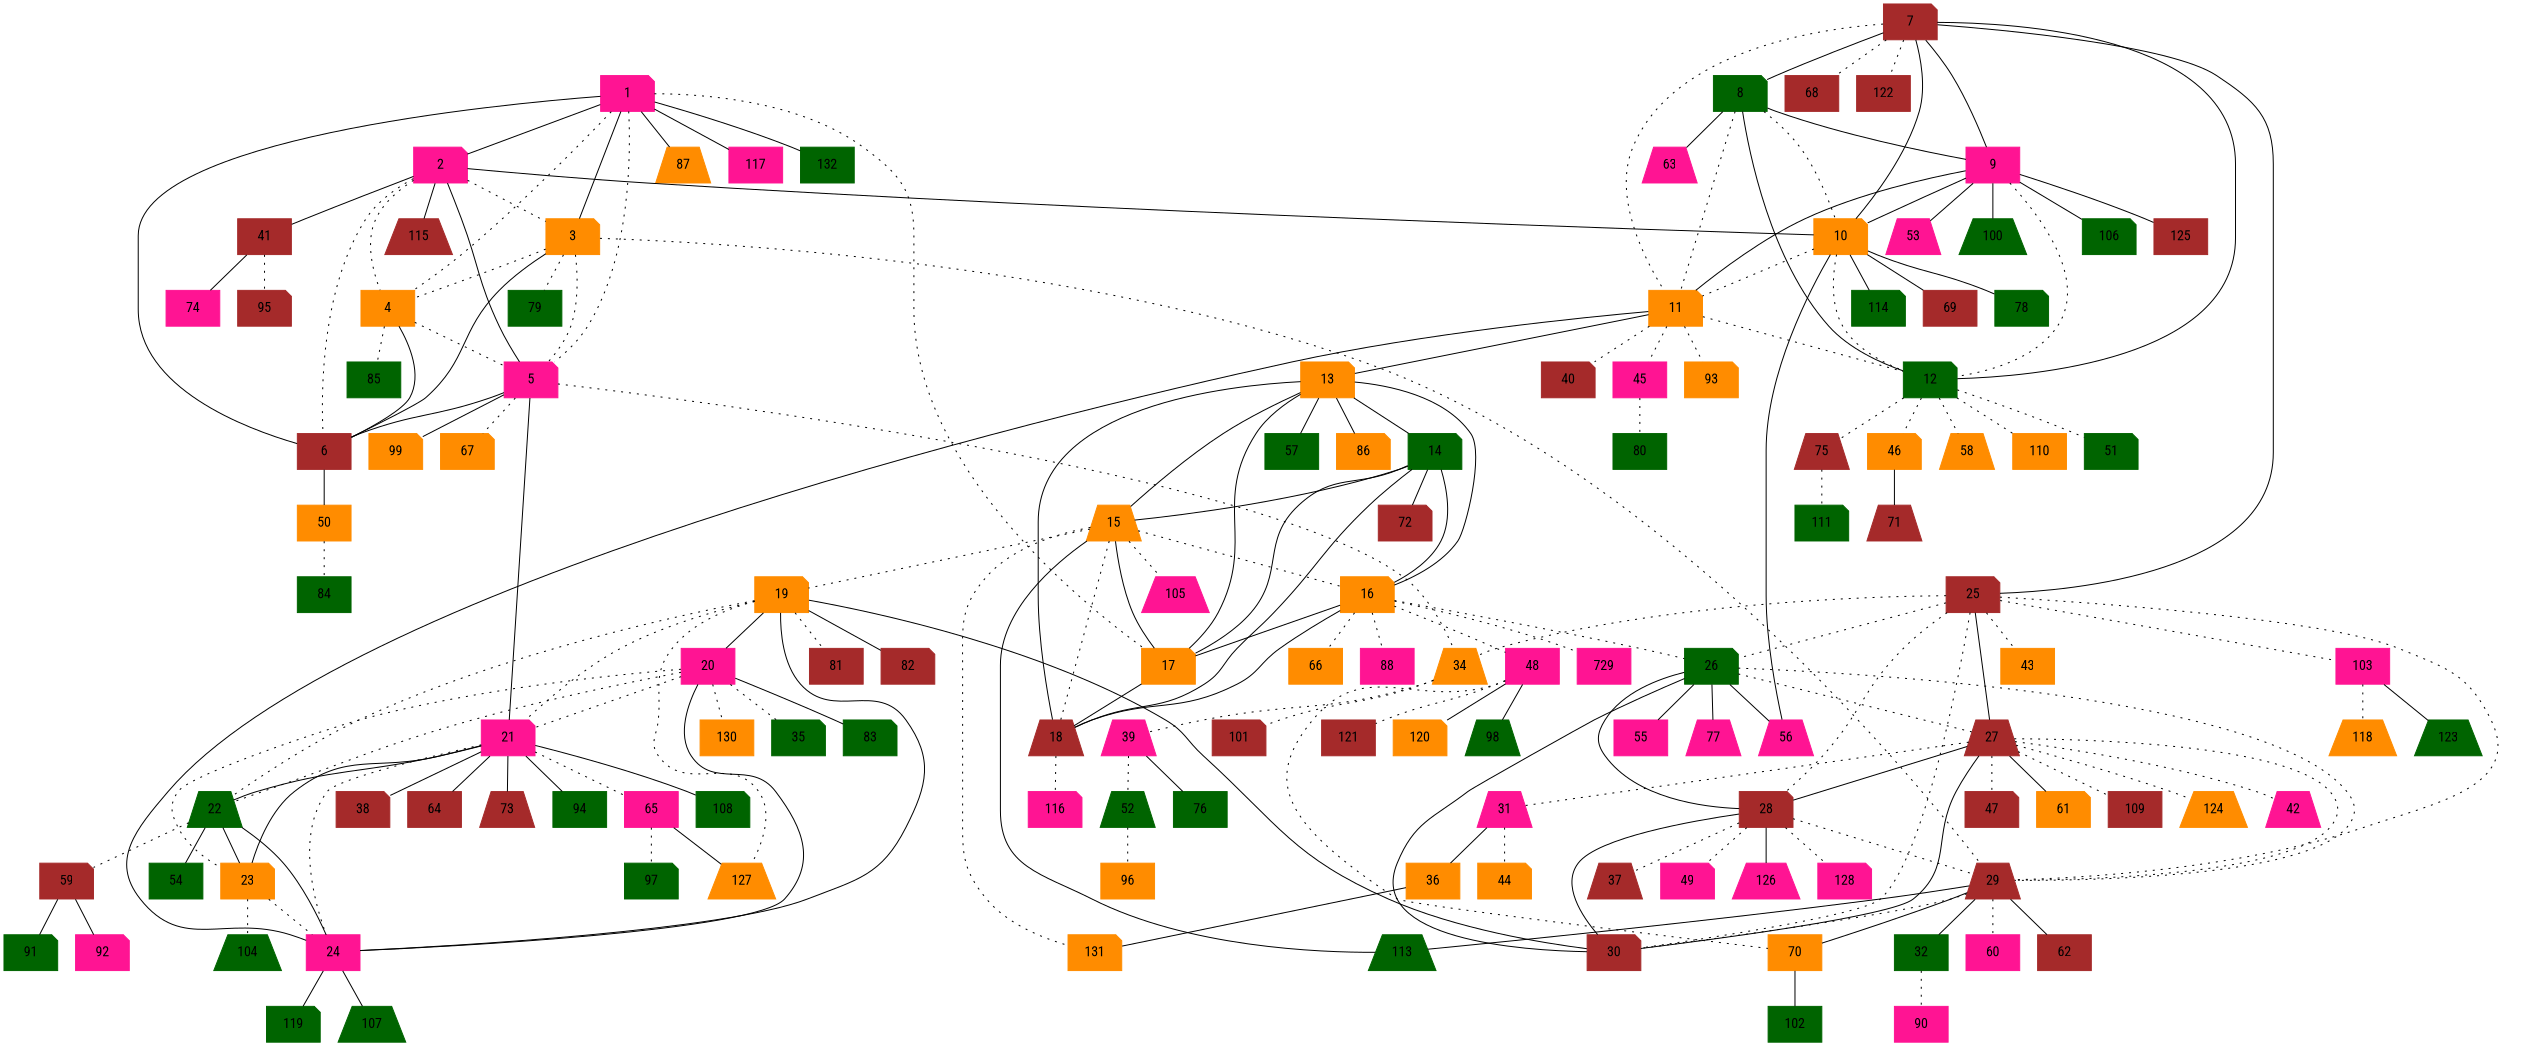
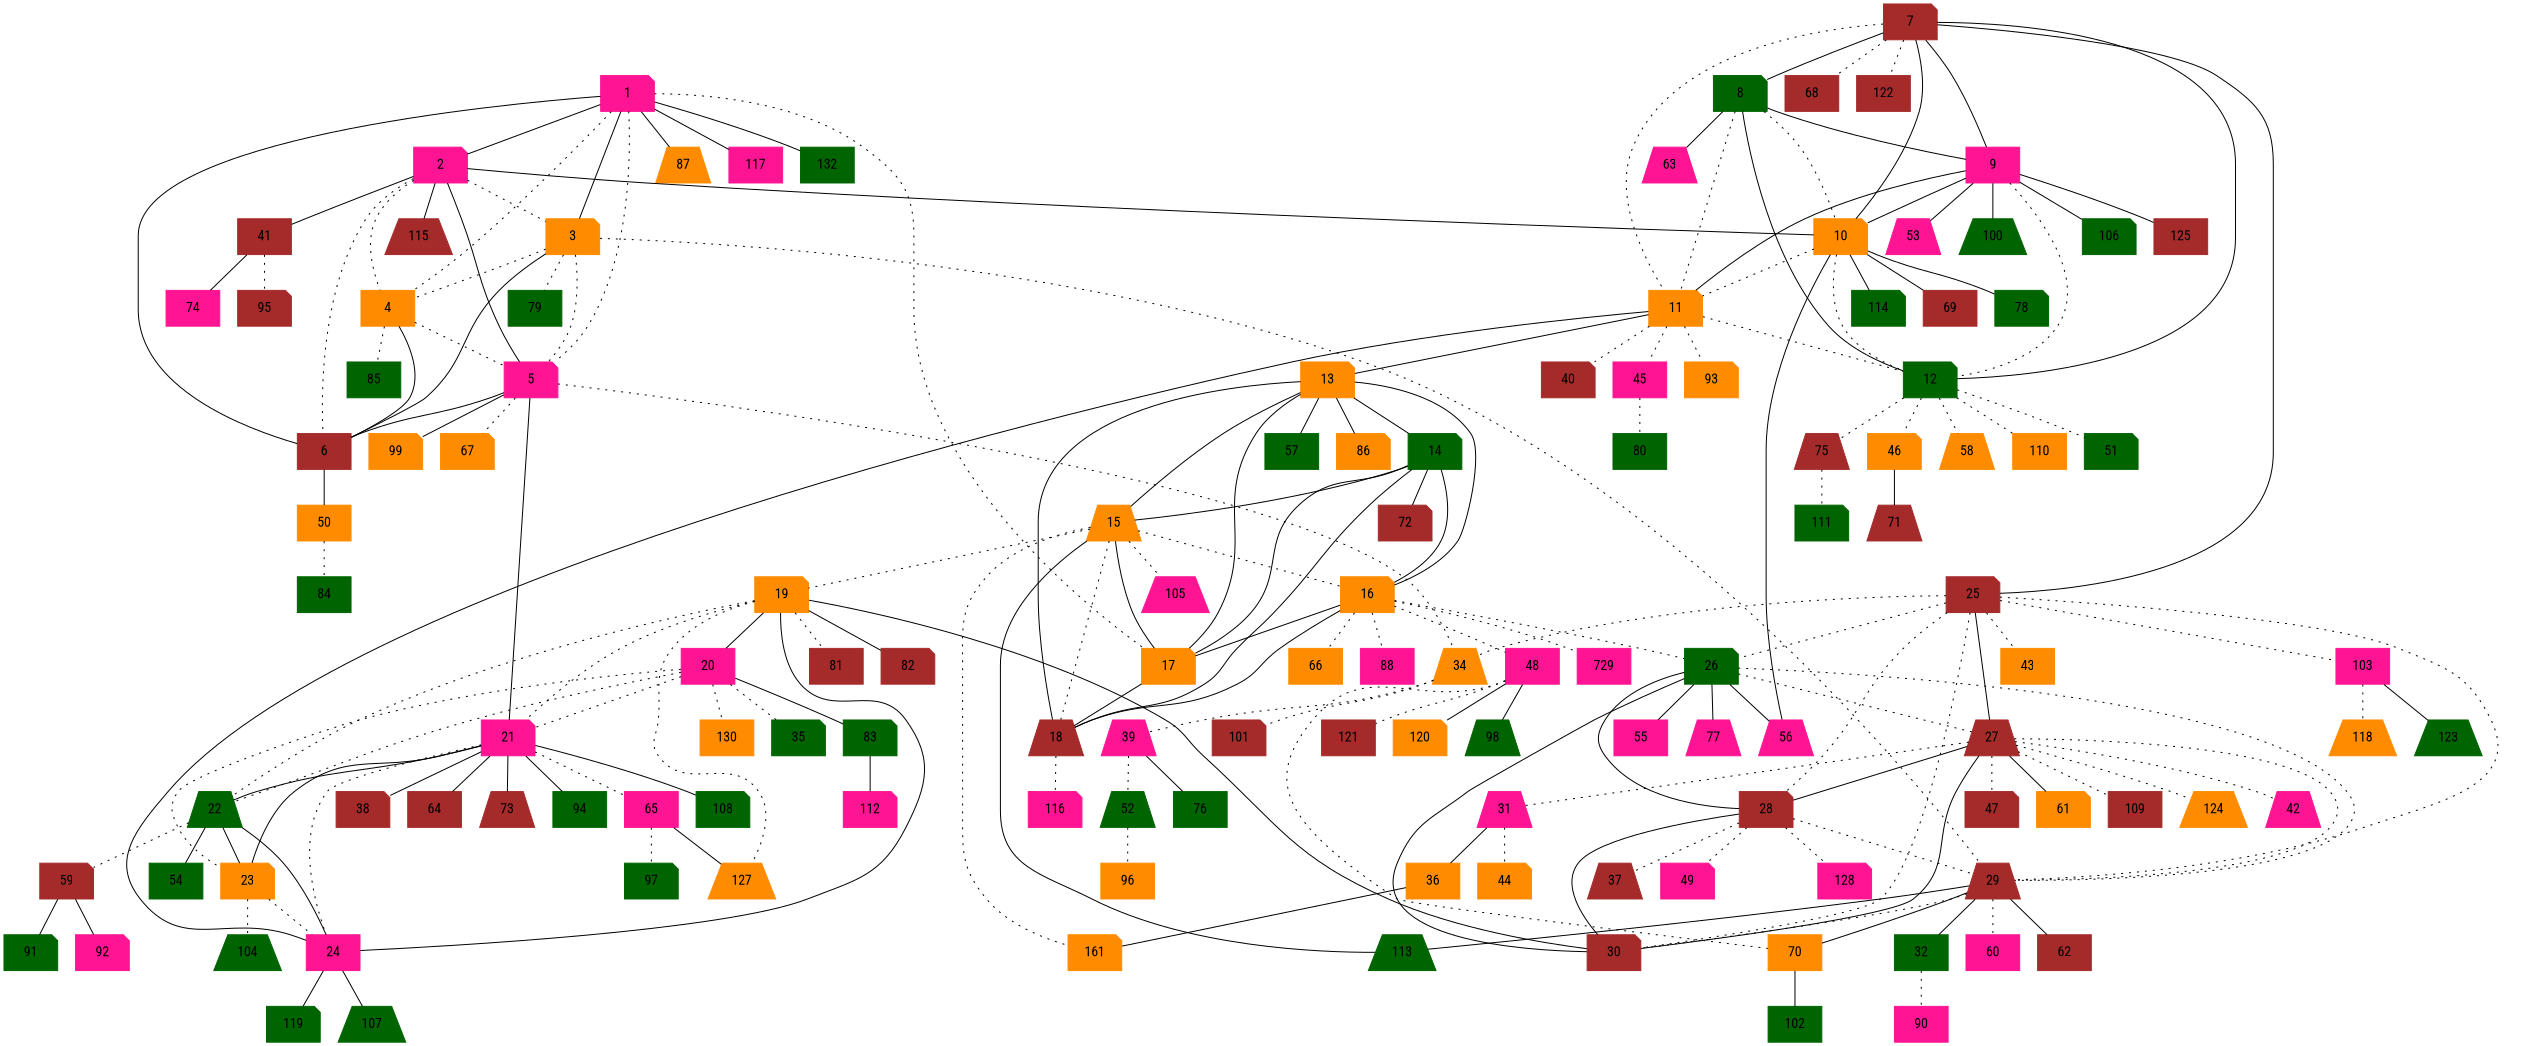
none -> (870, 809)
(1766, 881) -> none
(786, 897) -> none
(1095, 953) -> (1095, 953)
